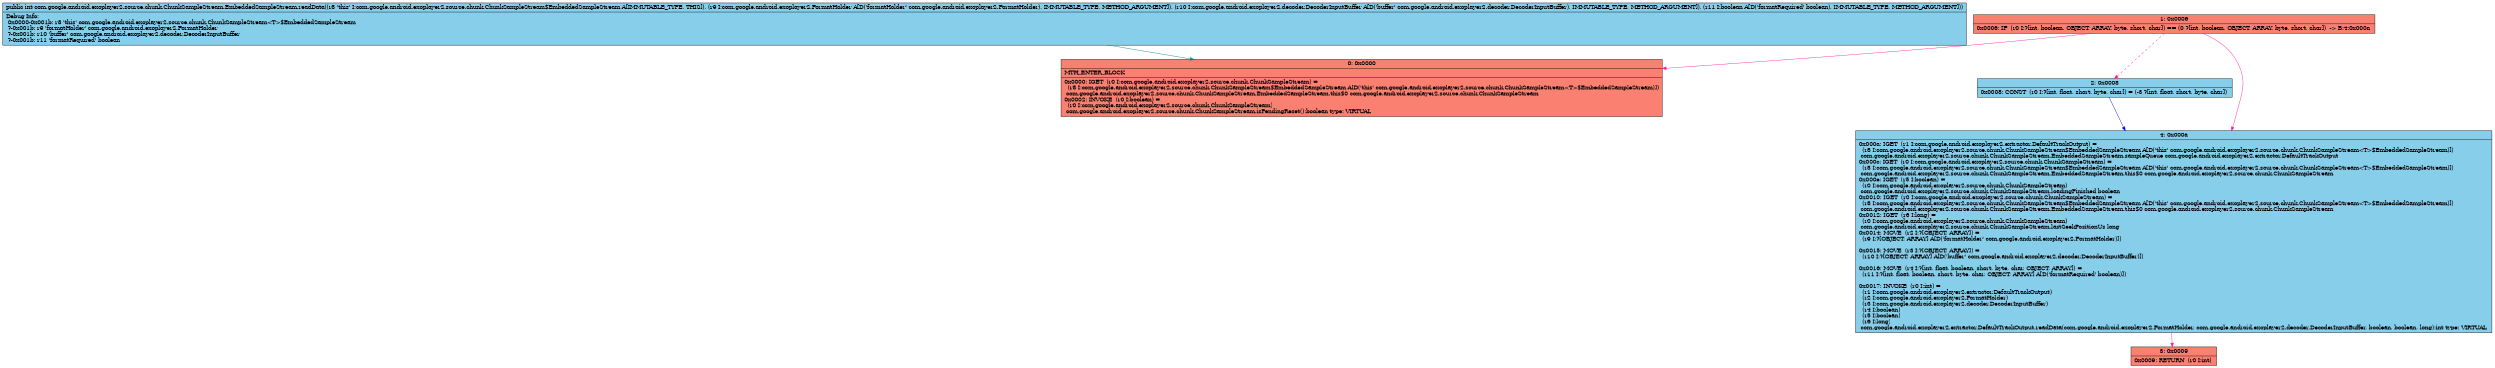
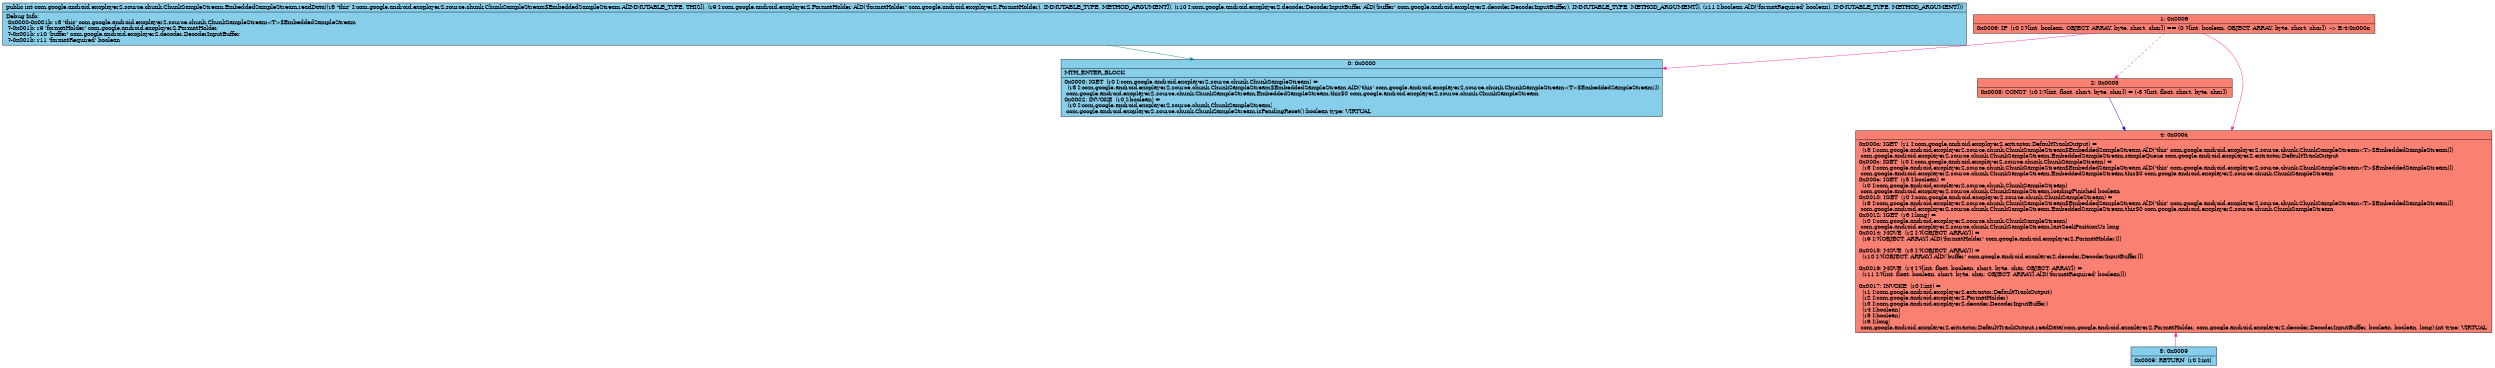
(1362, 88) -> (1362, 88)
(2105, 88) -> (2105, 88)
(2174, 232) -> (2174, 232)
(2172, 338) -> (2176, 342)
(2174, 356) -> (2174, 356)
